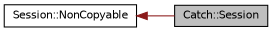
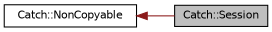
(70, 16) -> (70, 16)
